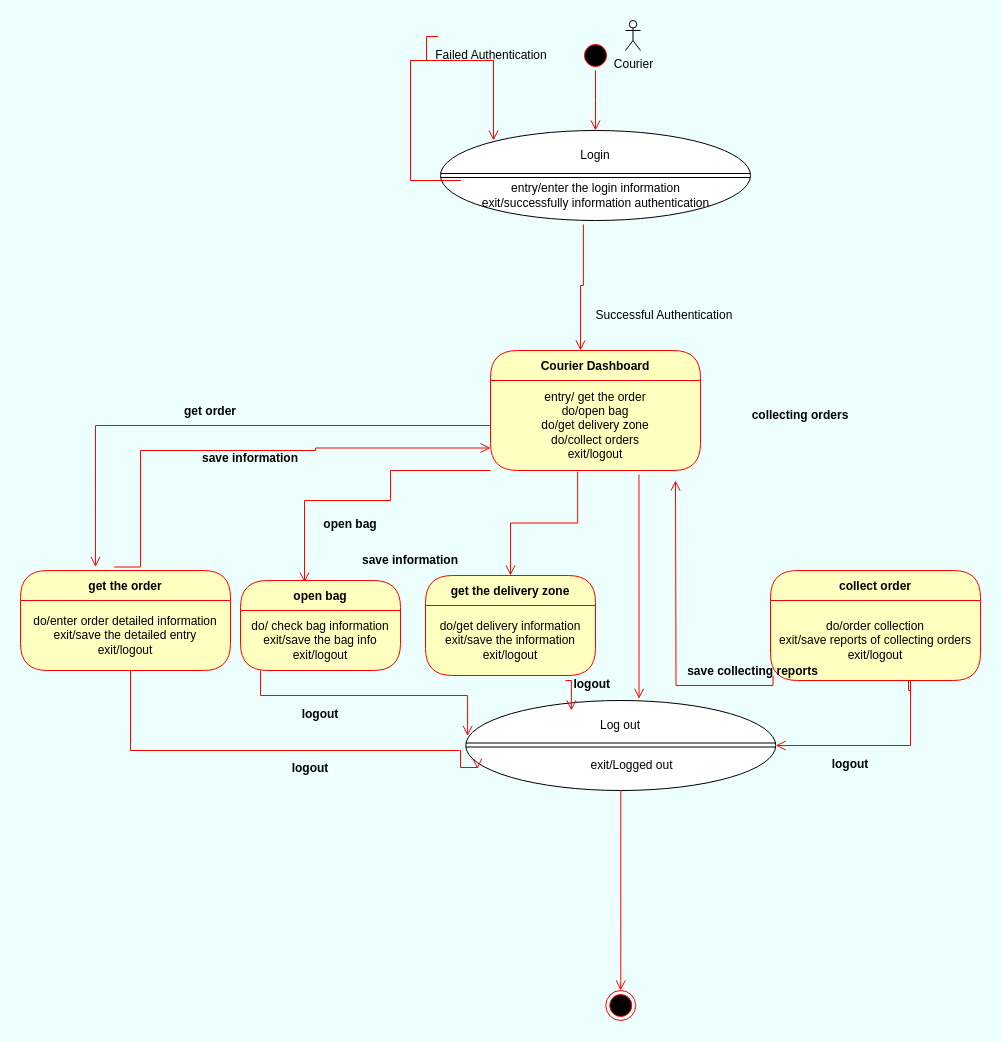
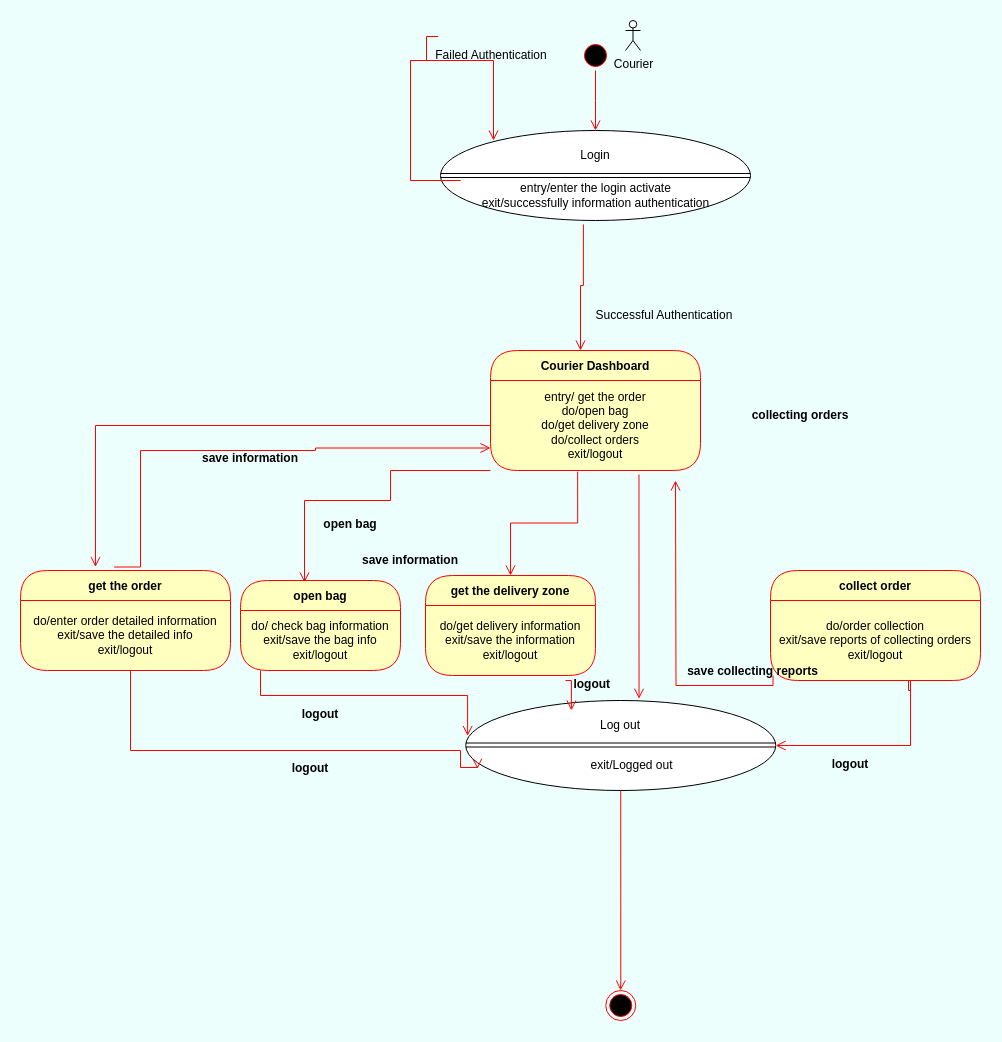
(596, 196) -> (596, 196)
(211, 411) -> none
(126, 636) -> (126, 636)
